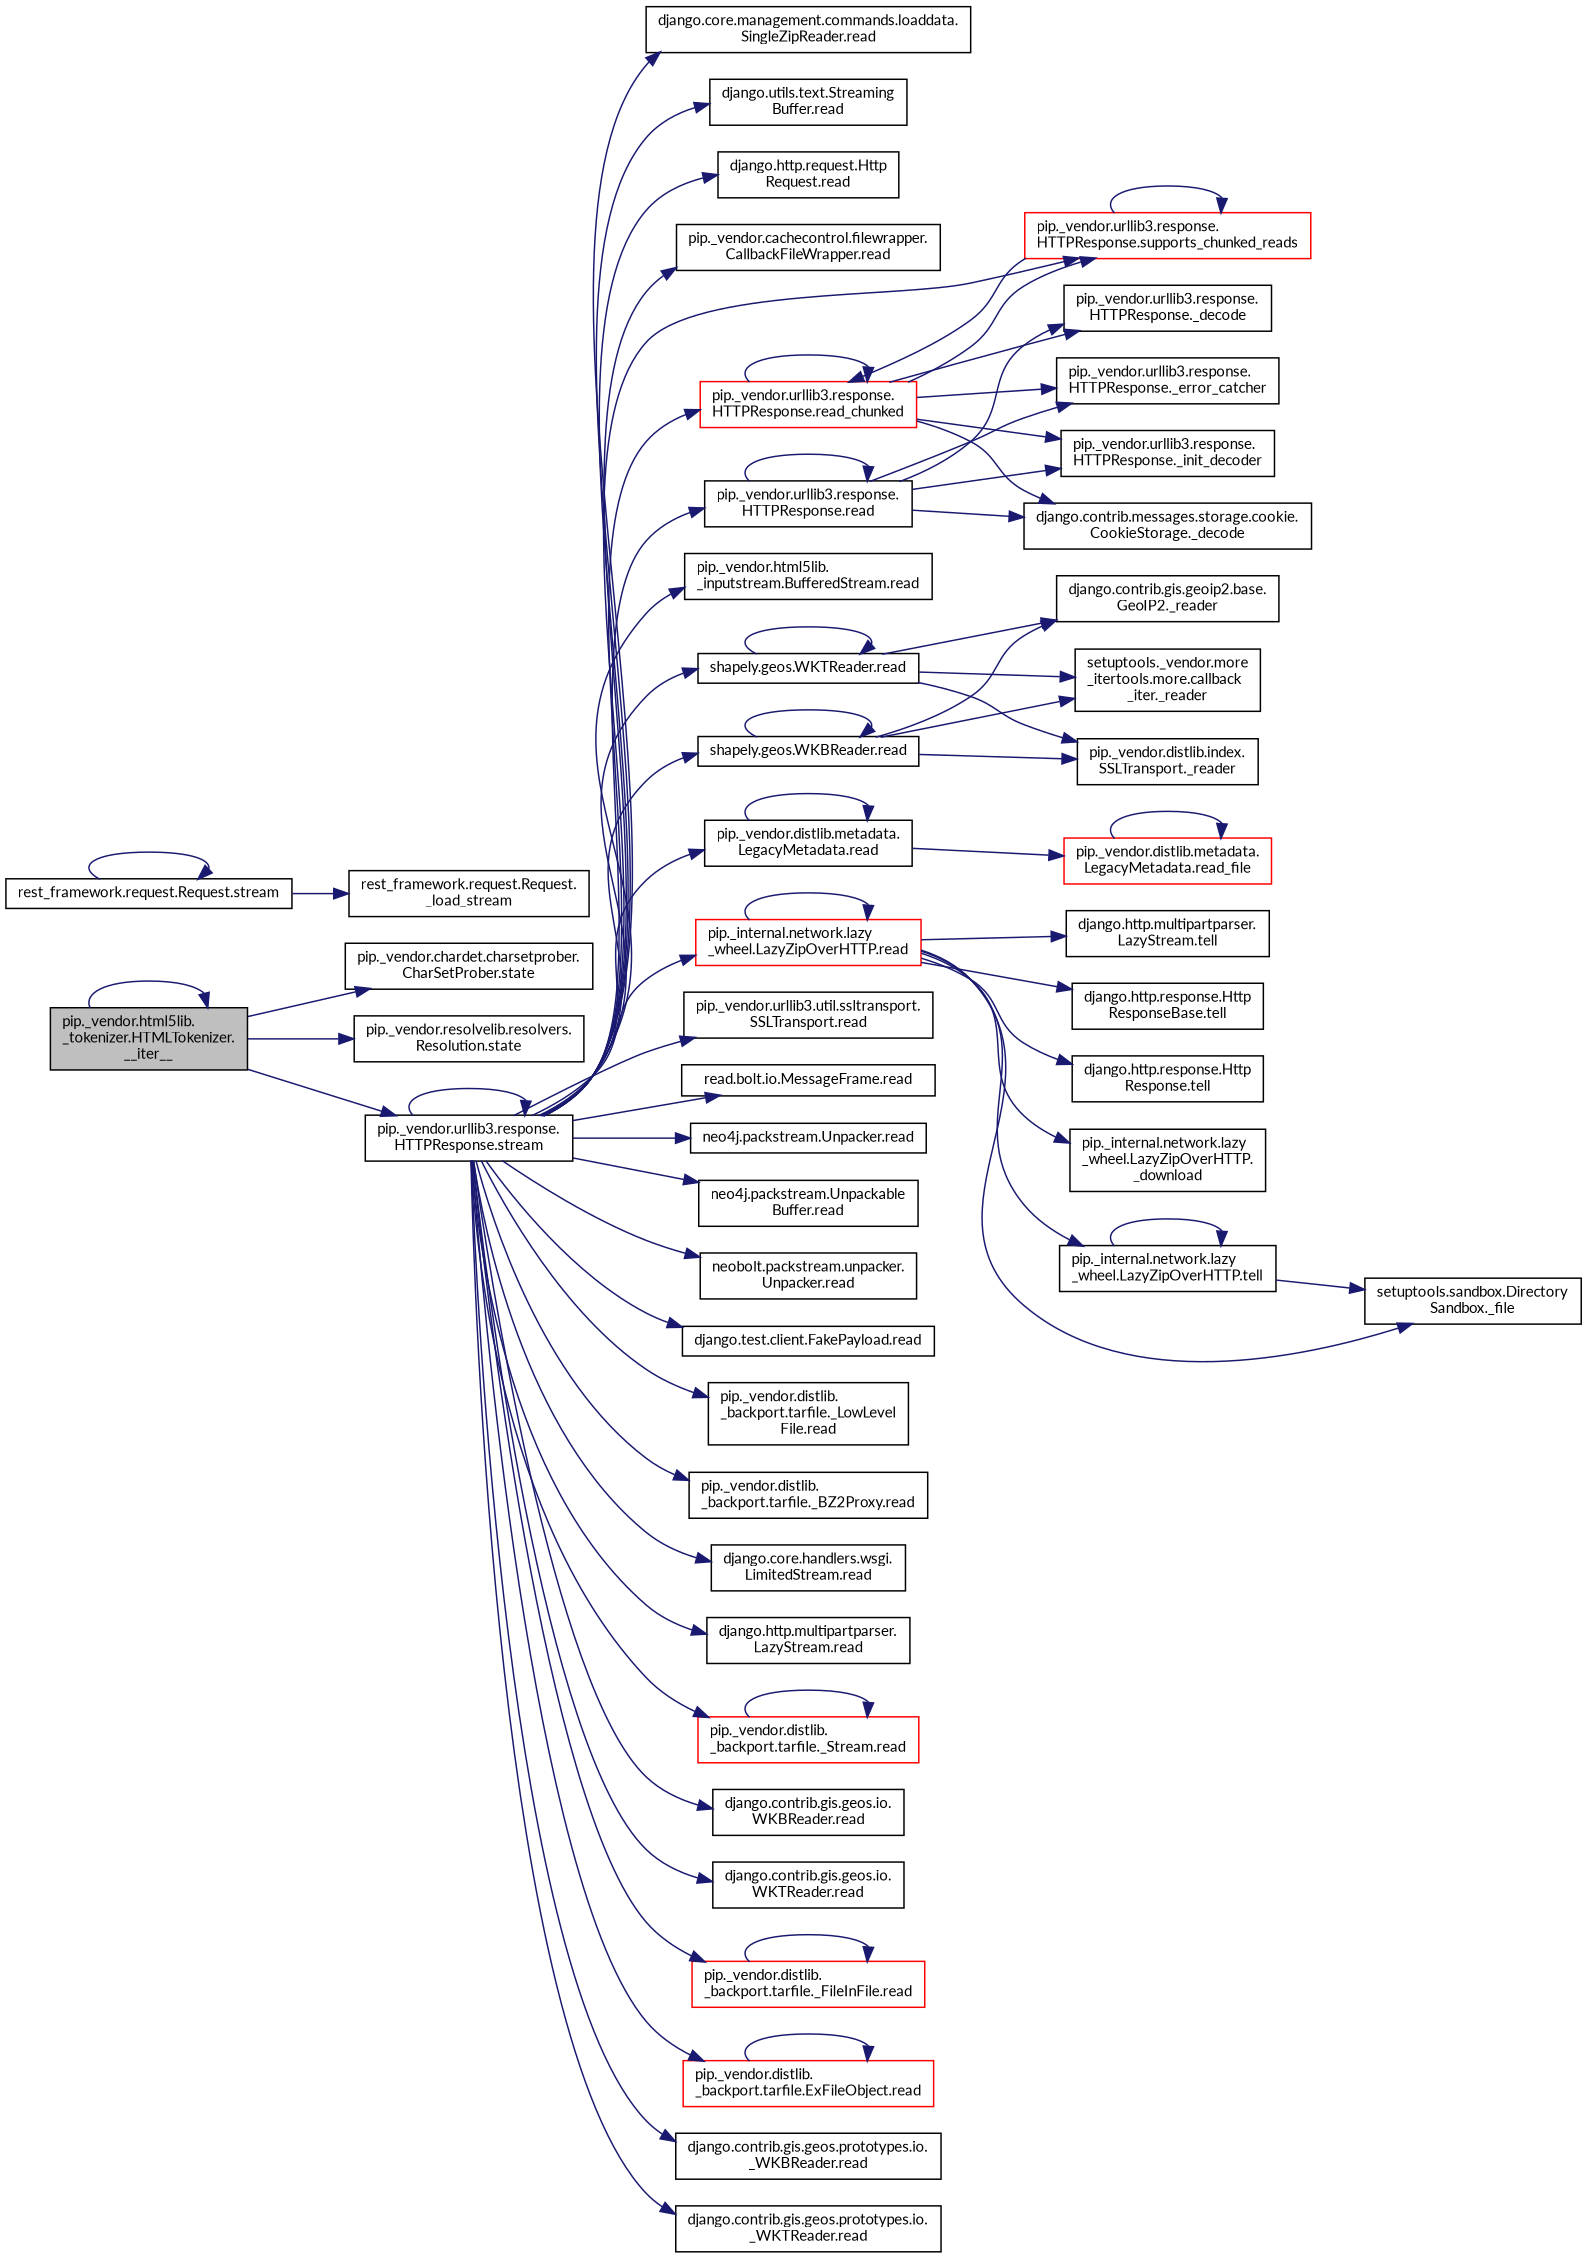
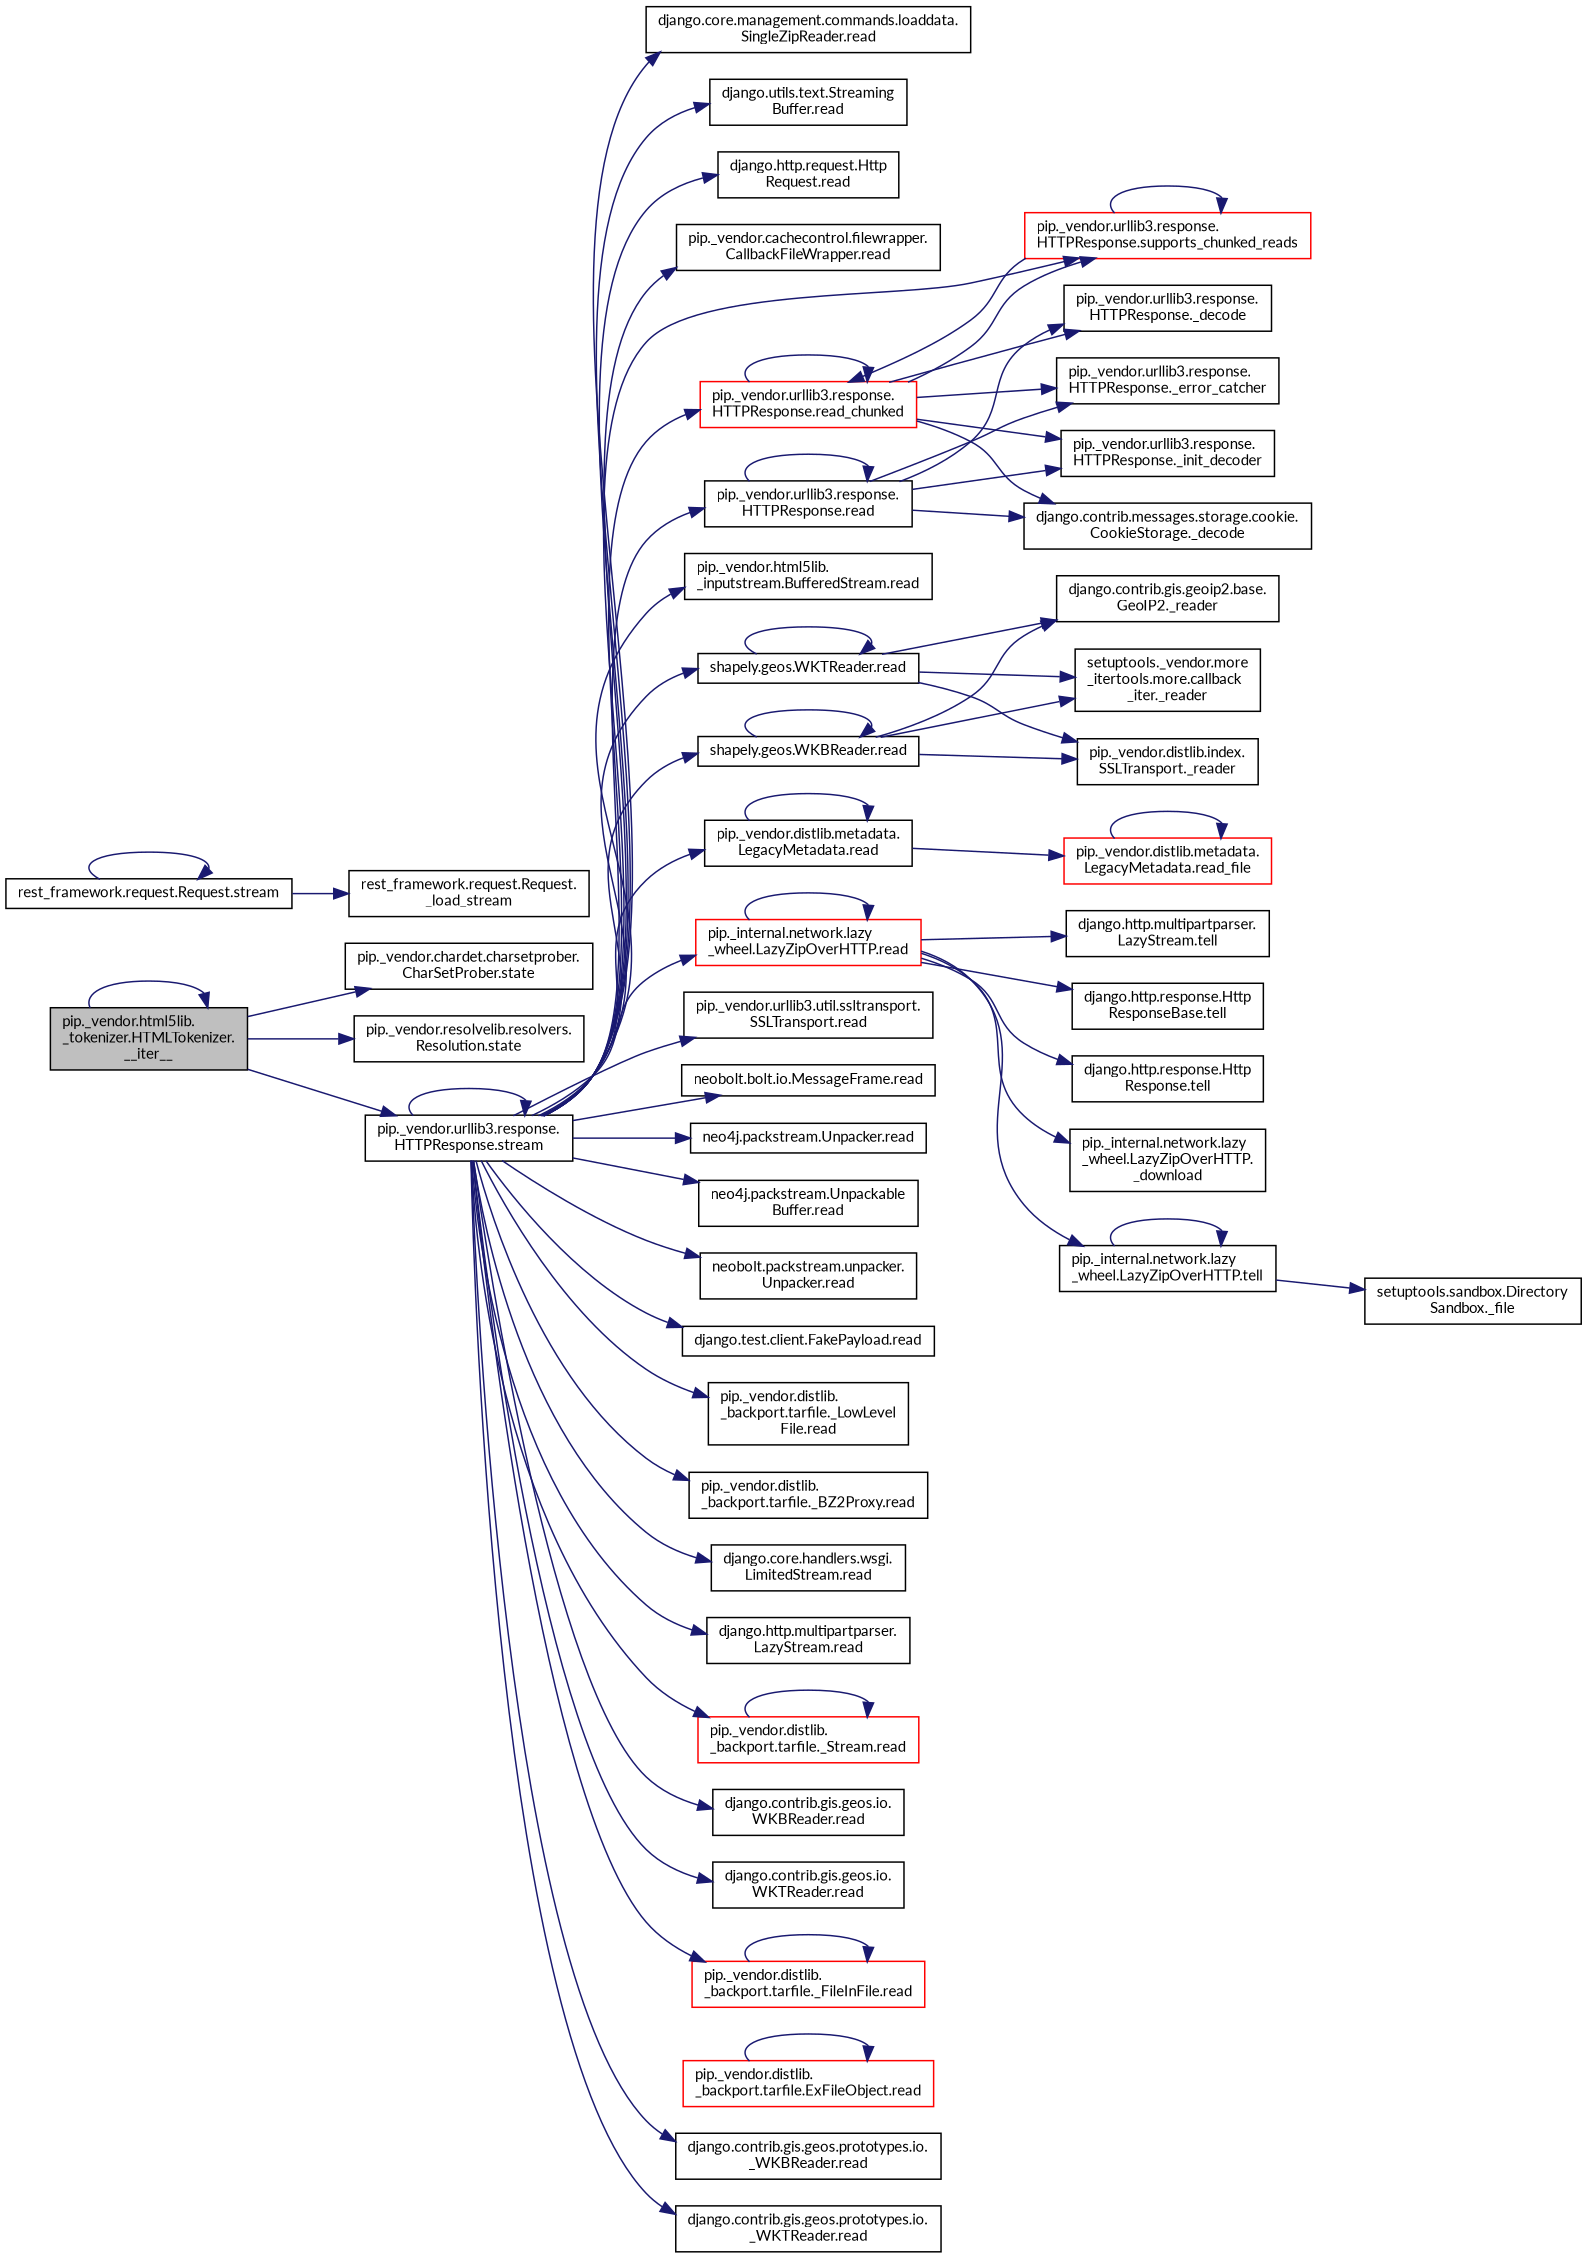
(808, 1080) -> (808, 1080)
(1019, 1299) -> none
(527, 1628) -> none
